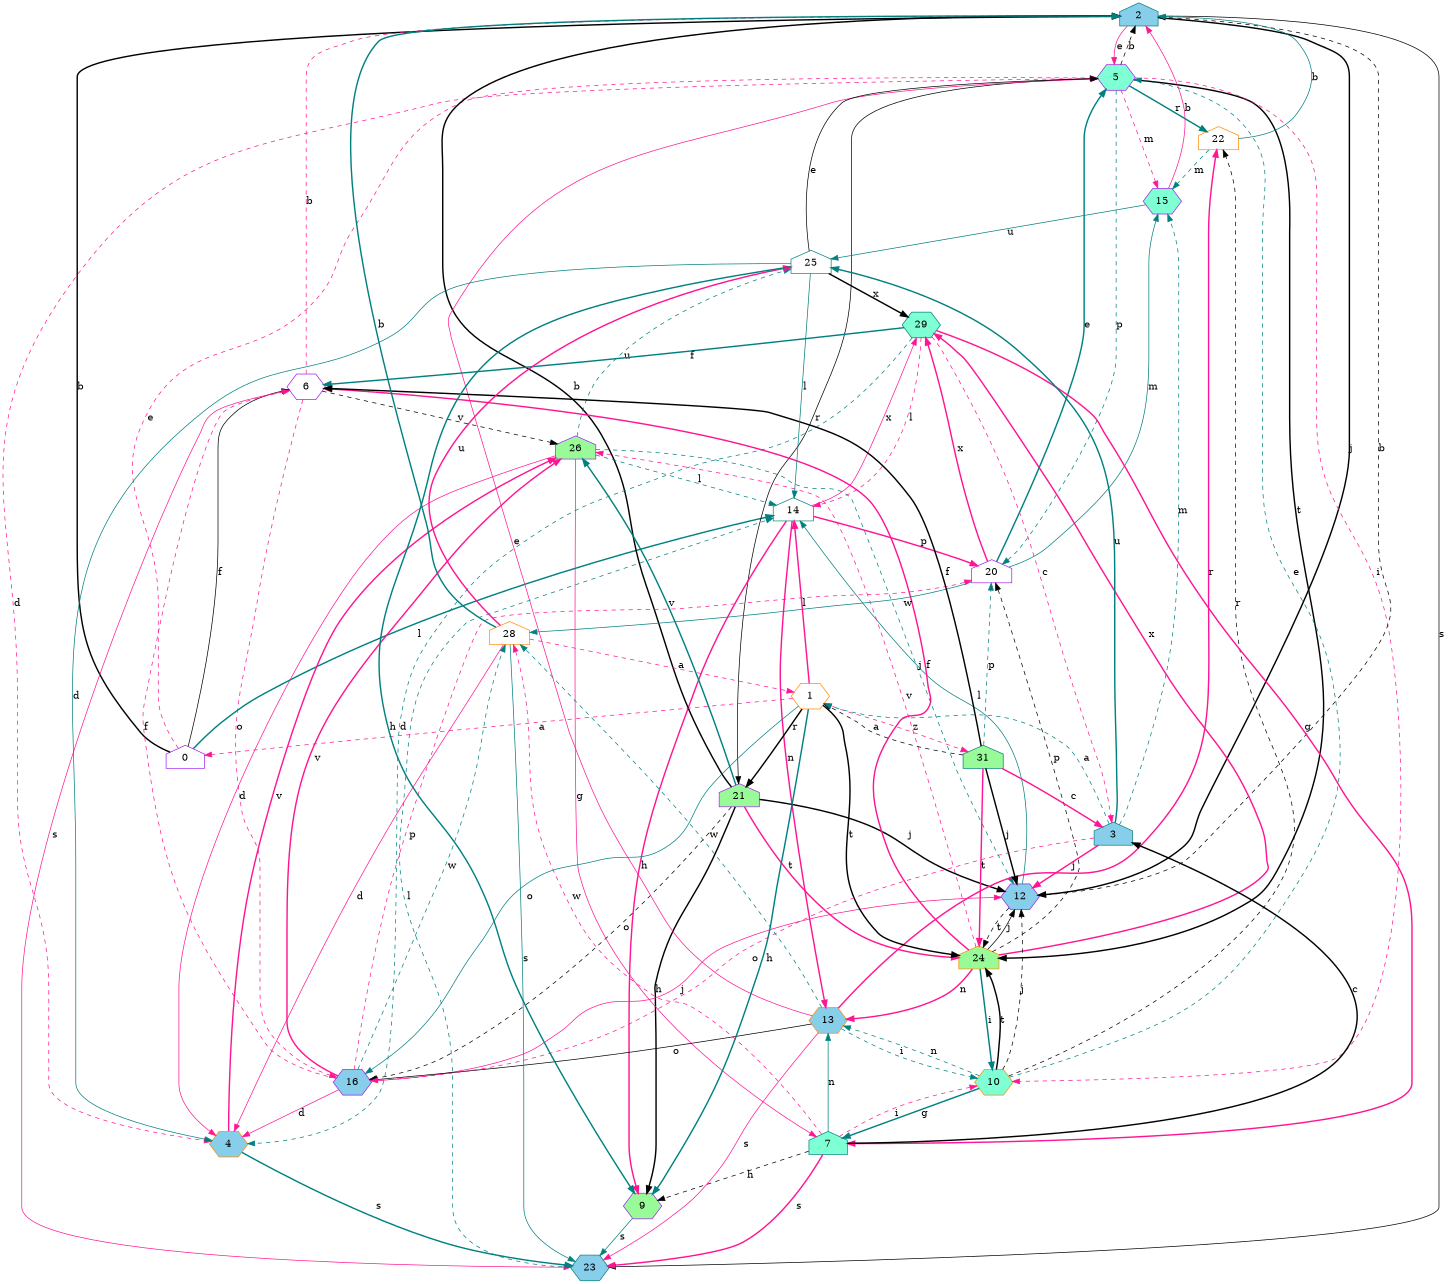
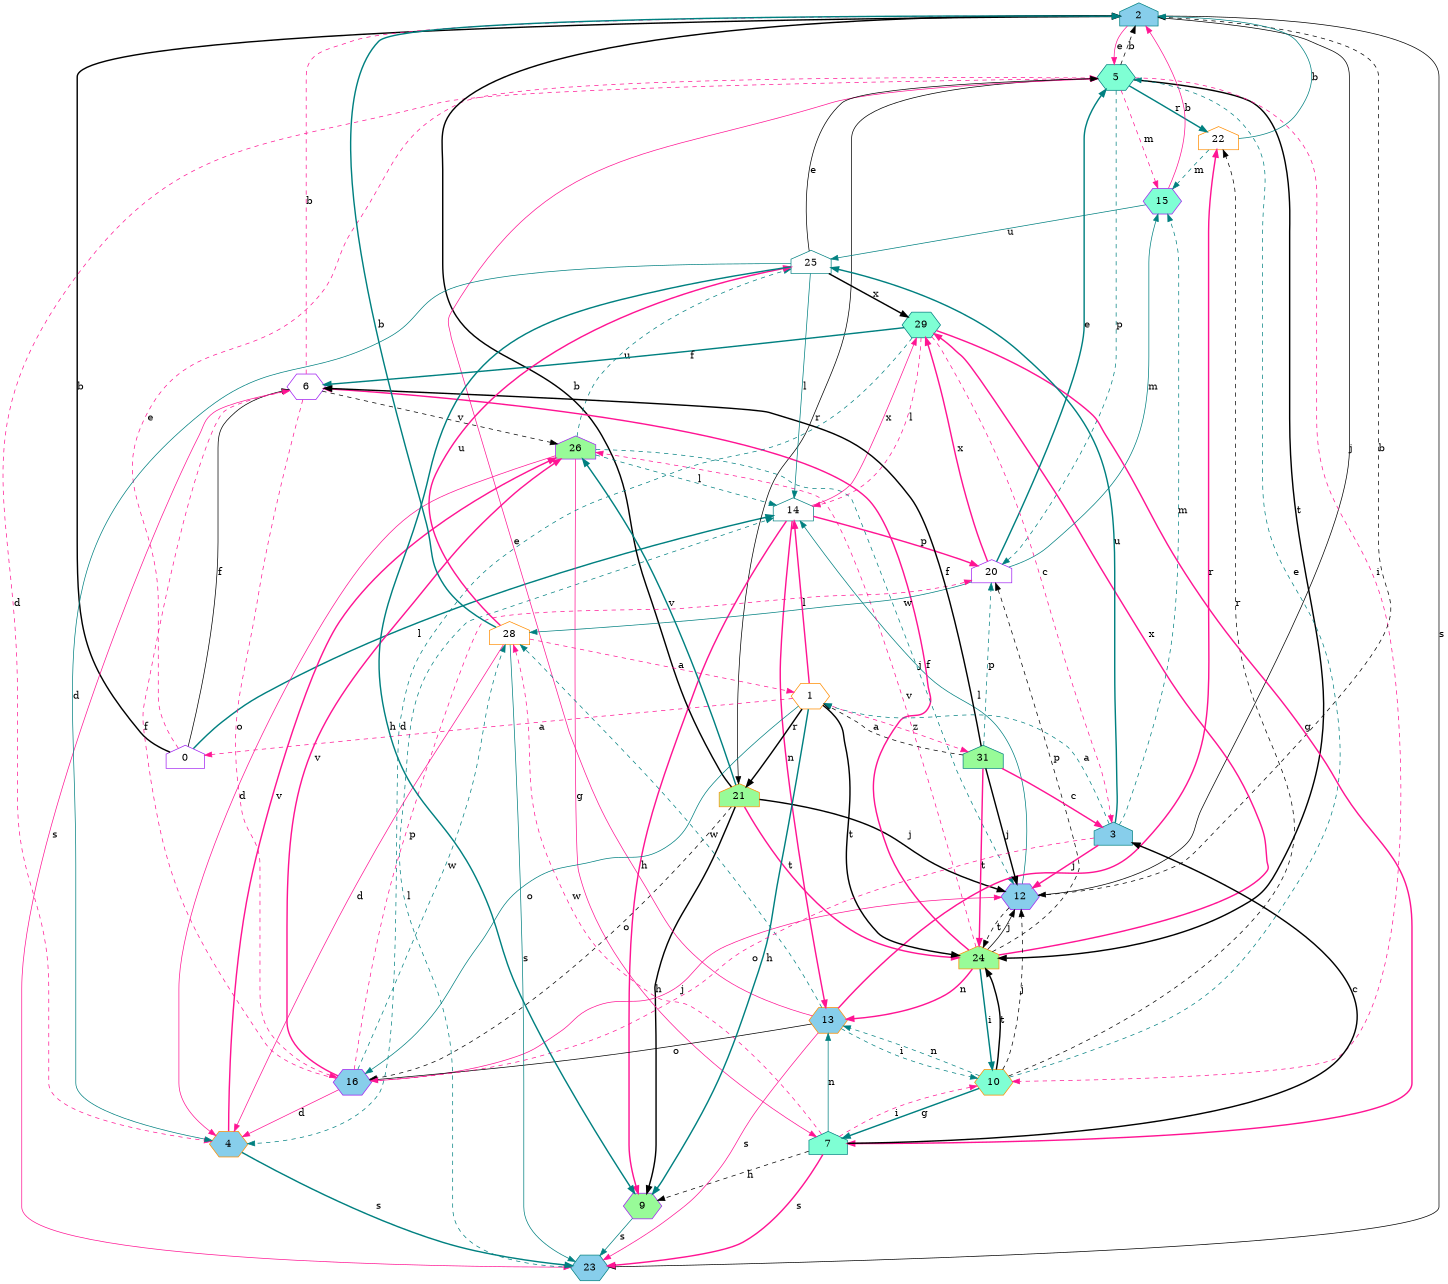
(1116, 78) -> (1116, 78)
(1349, 448) -> (1349, 448)
(739, 796) -> (739, 796)
